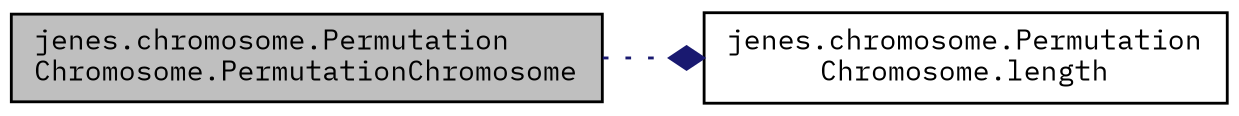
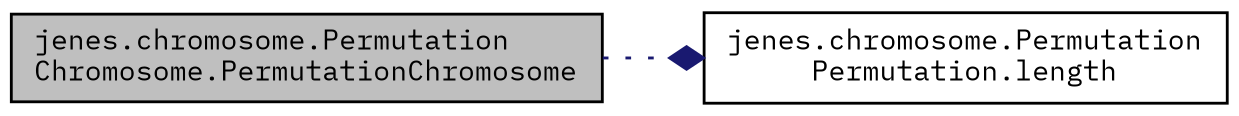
(966, 58) -> (966, 58)
